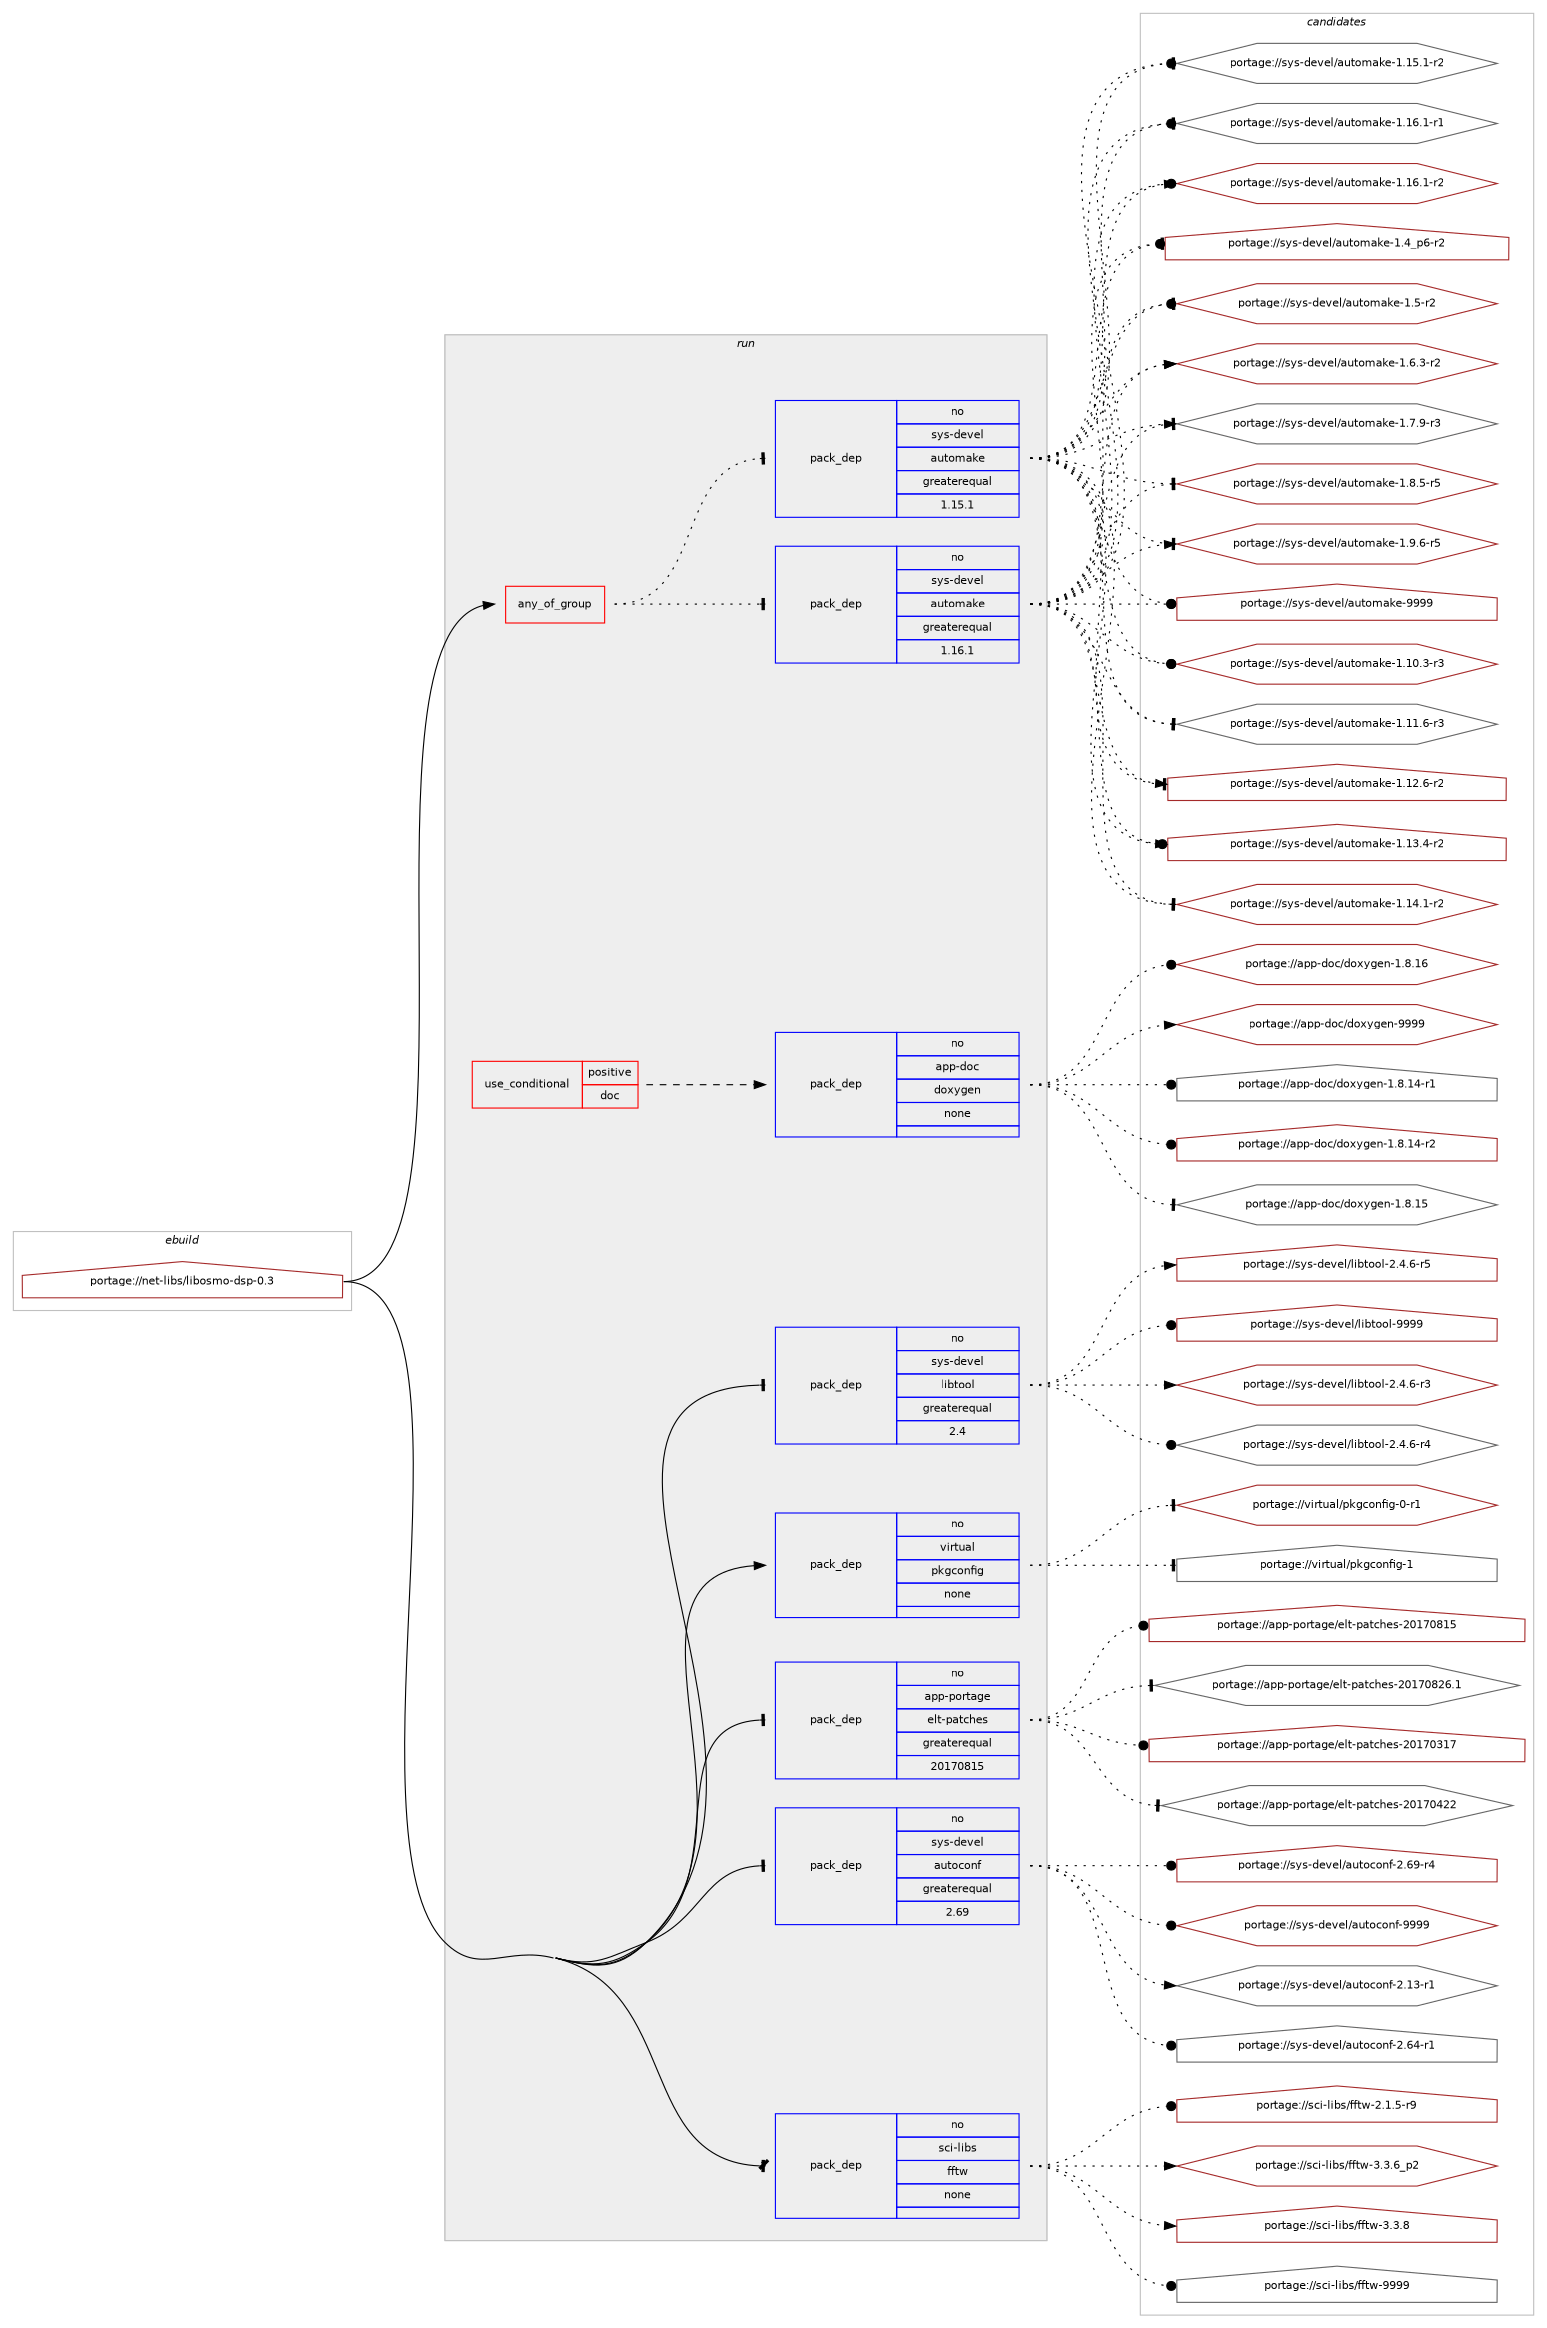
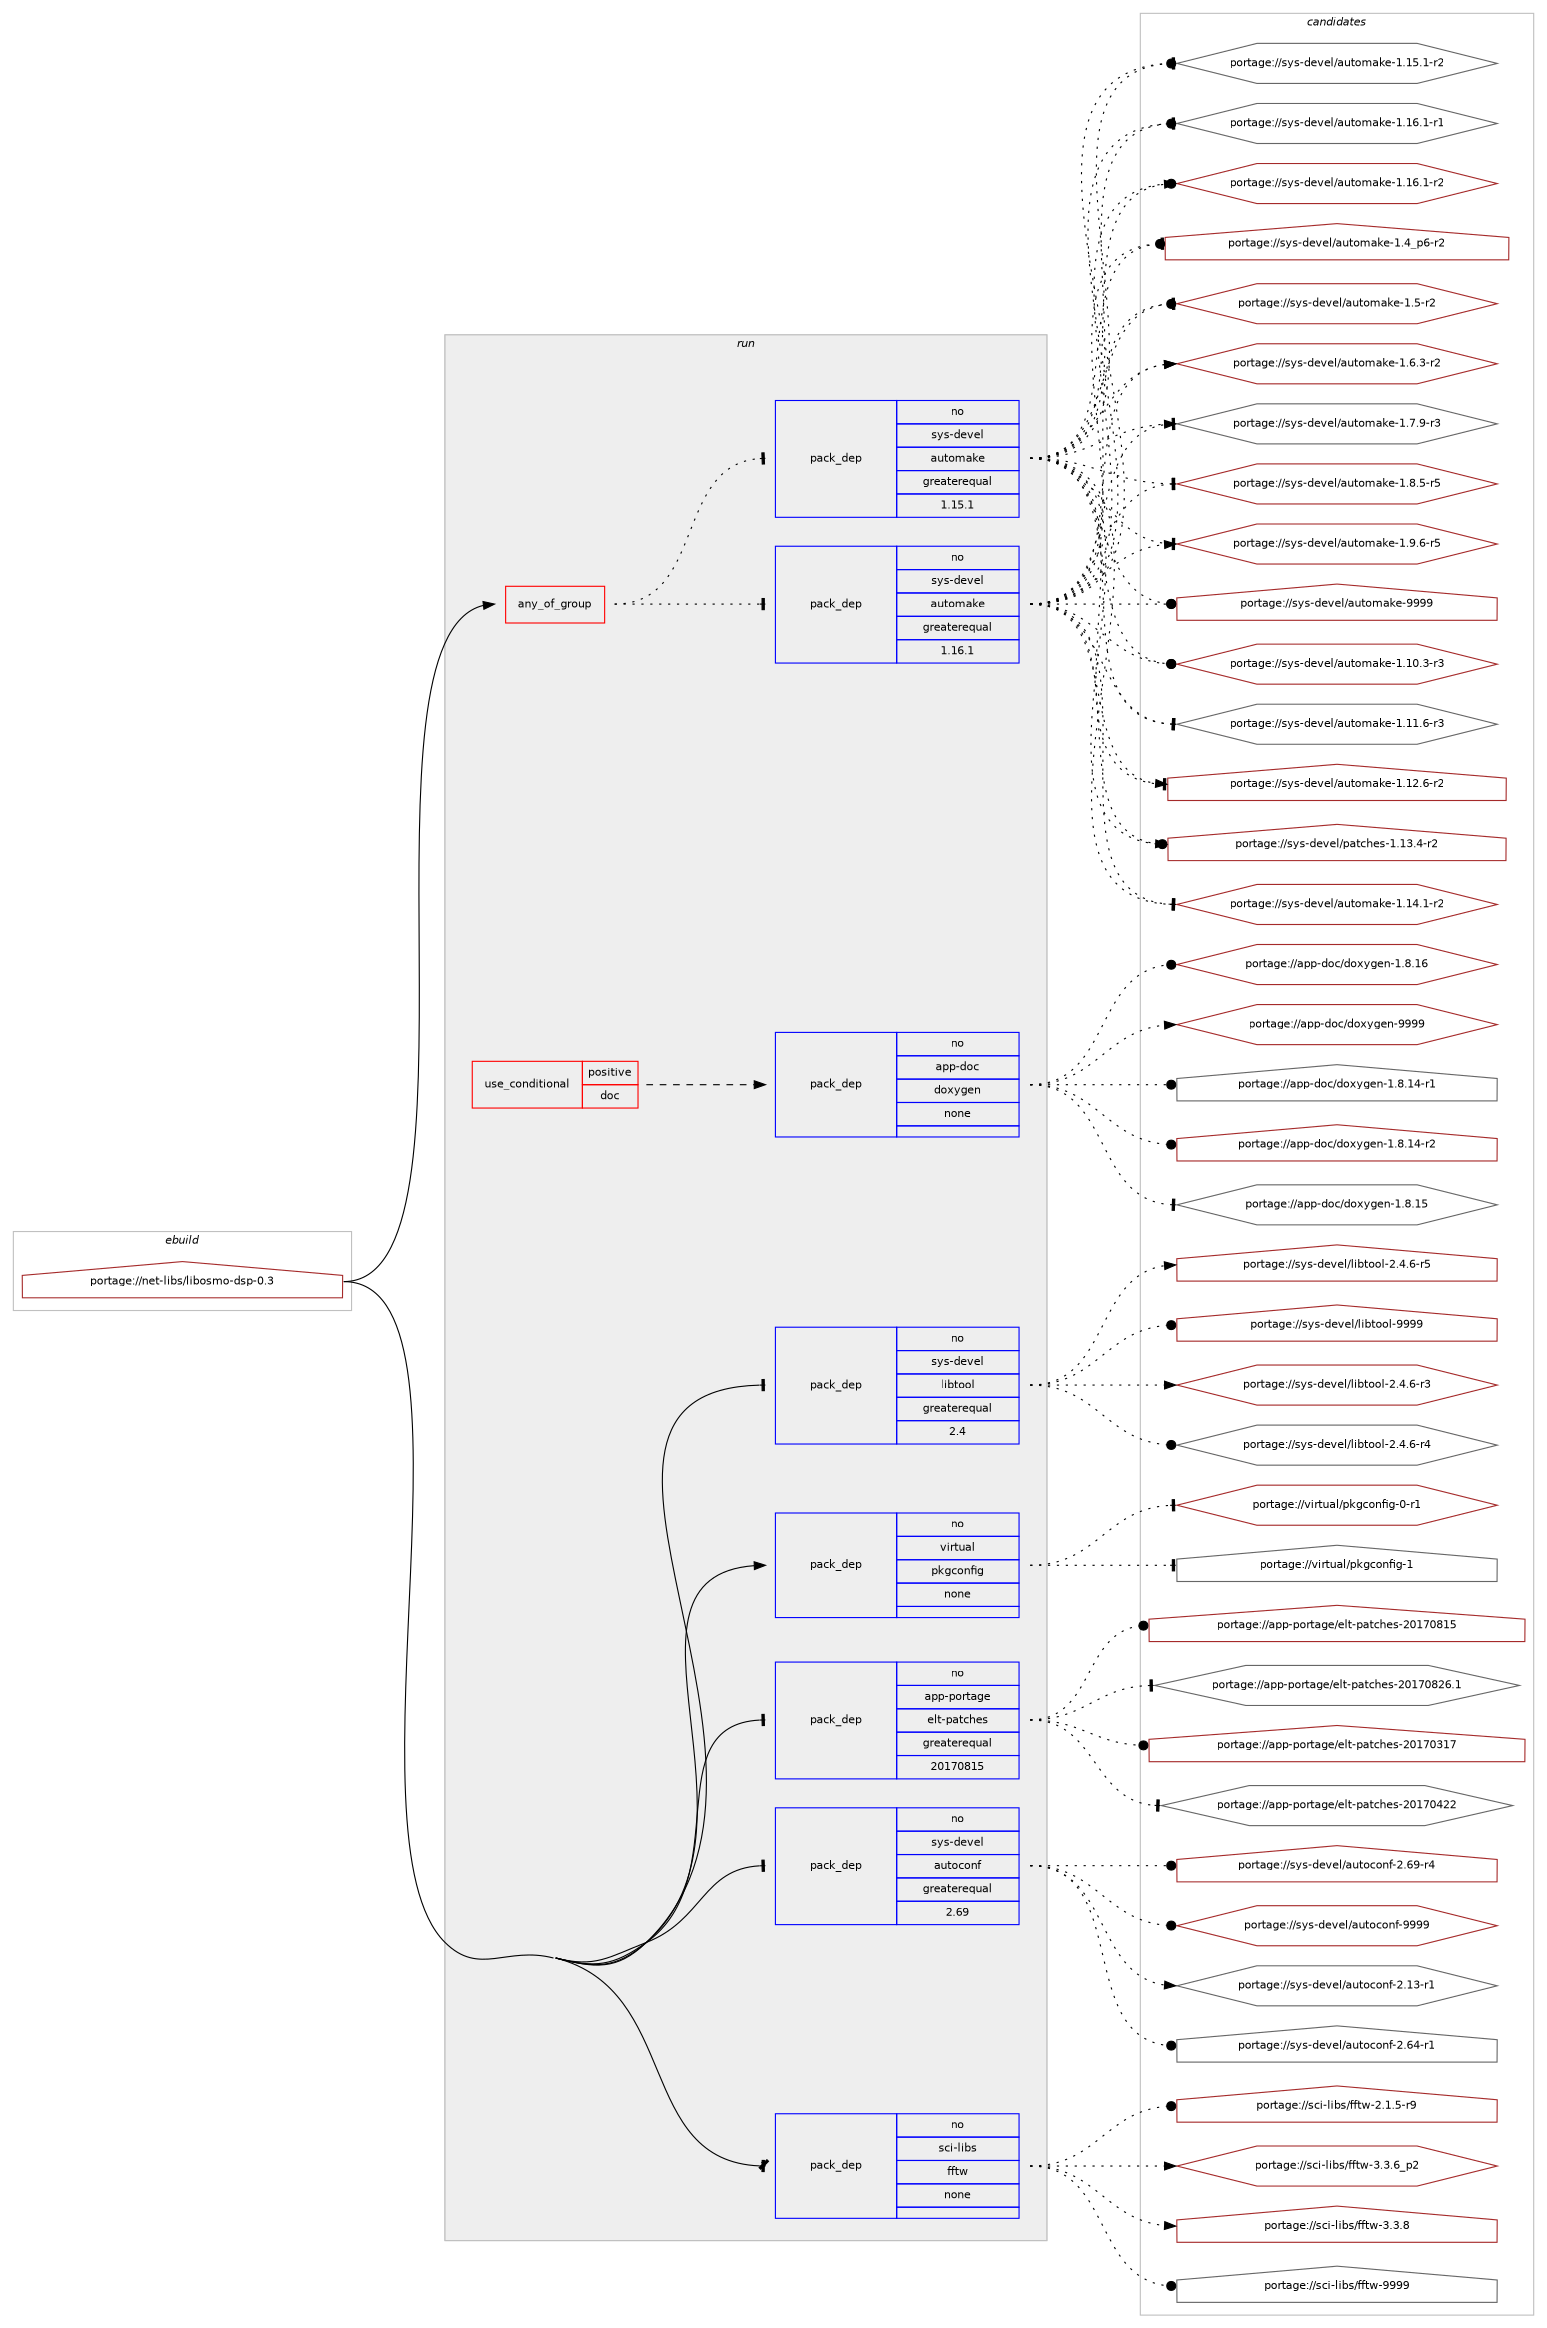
(1337, 844) -> (1337, 844)
